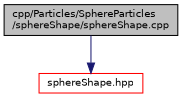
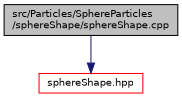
(91, 20) -> (91, 20)
